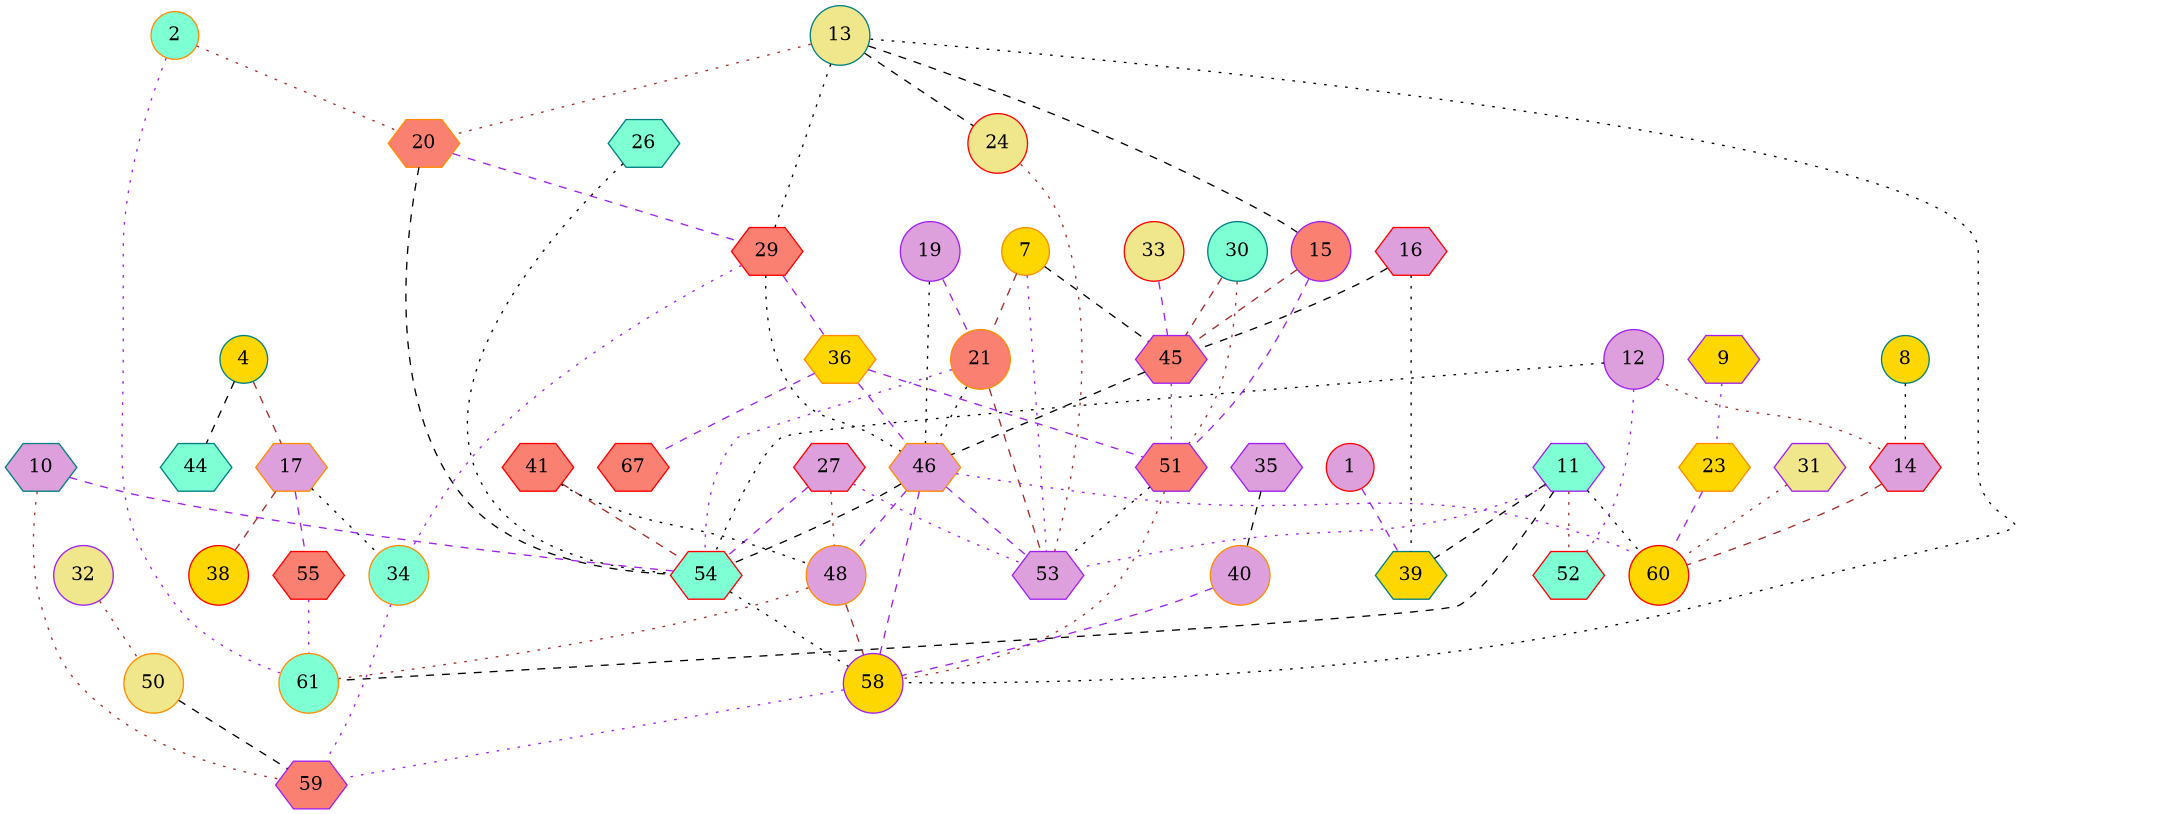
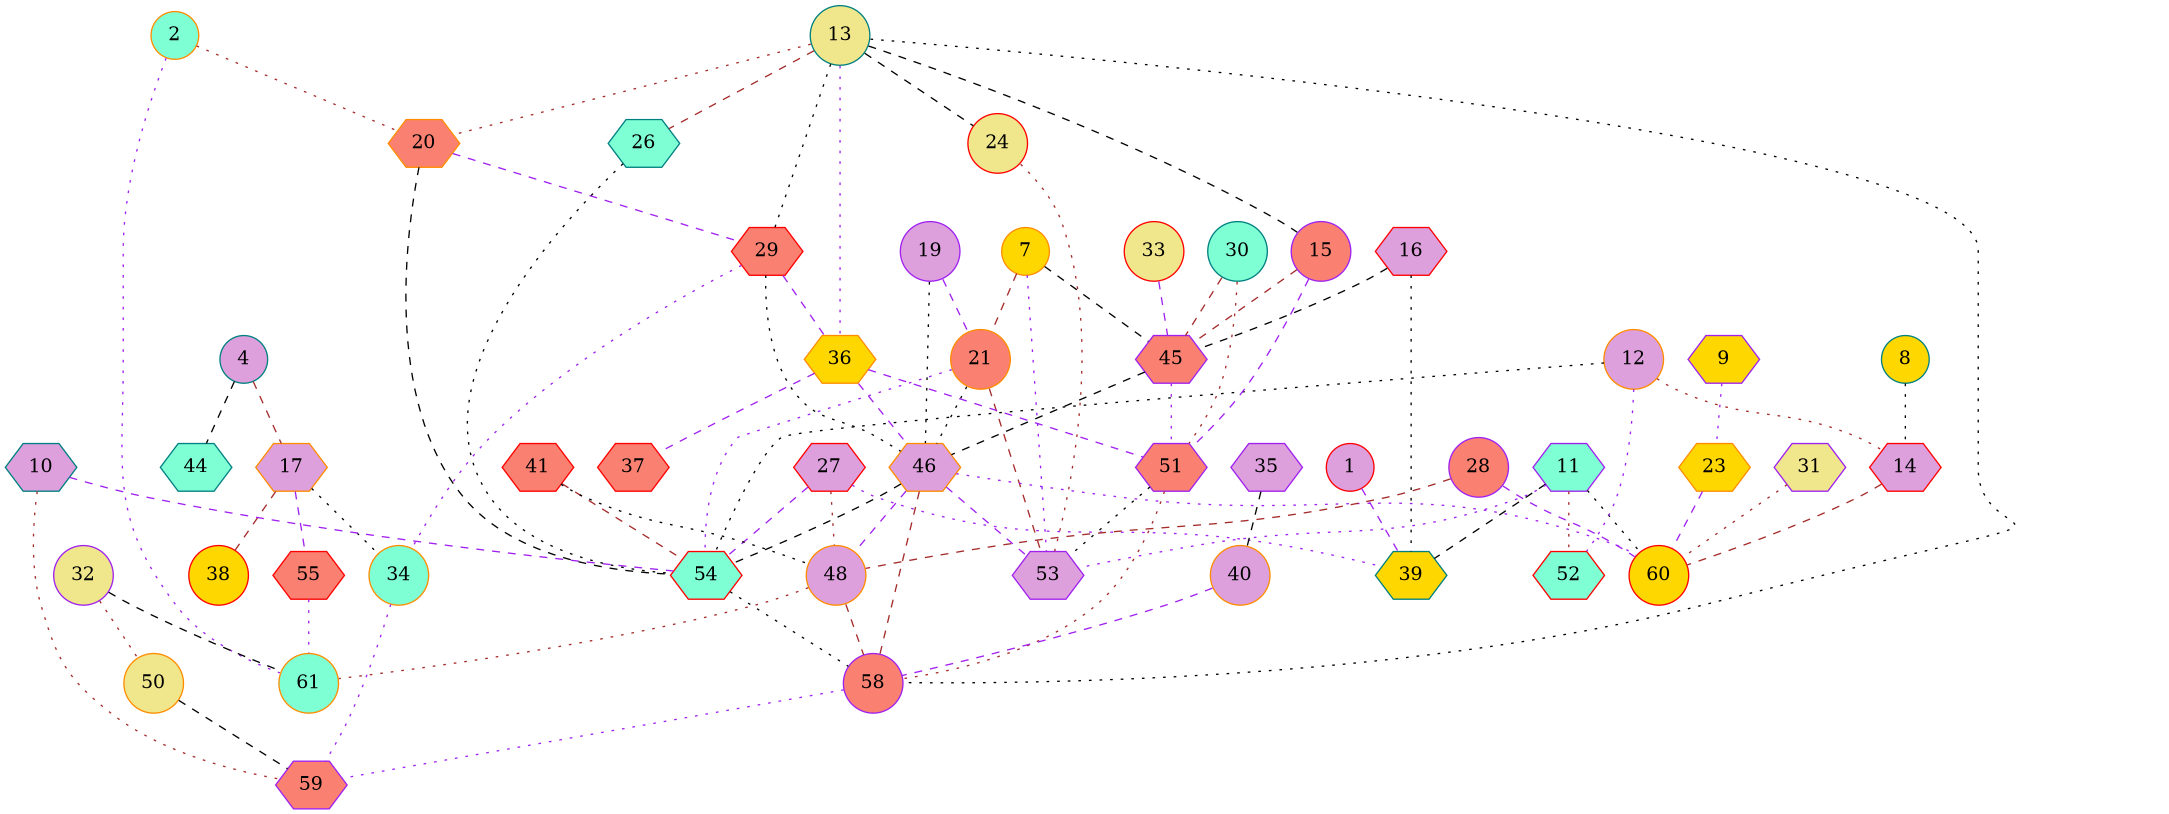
none -> (741, 90)
none -> (840, 201)
(244, 359) -> (244, 359)
(1634, 359) -> (1634, 359)
(633, 467) -> (633, 467)
none -> (1479, 467)
(936, 526) -> (1196, 535)
(900, 573) -> (900, 573)
(974, 643) -> (189, 632)
(873, 683) -> (873, 683)
